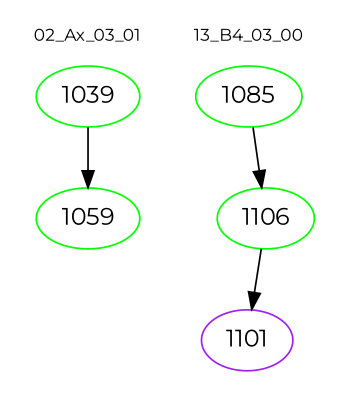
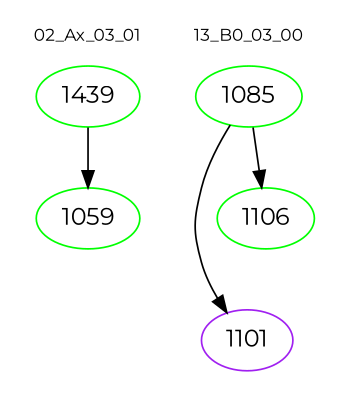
(249, 36) -> (249, 36)
(88, 97) -> (88, 97)
(258, 271) -> (197, 210)
